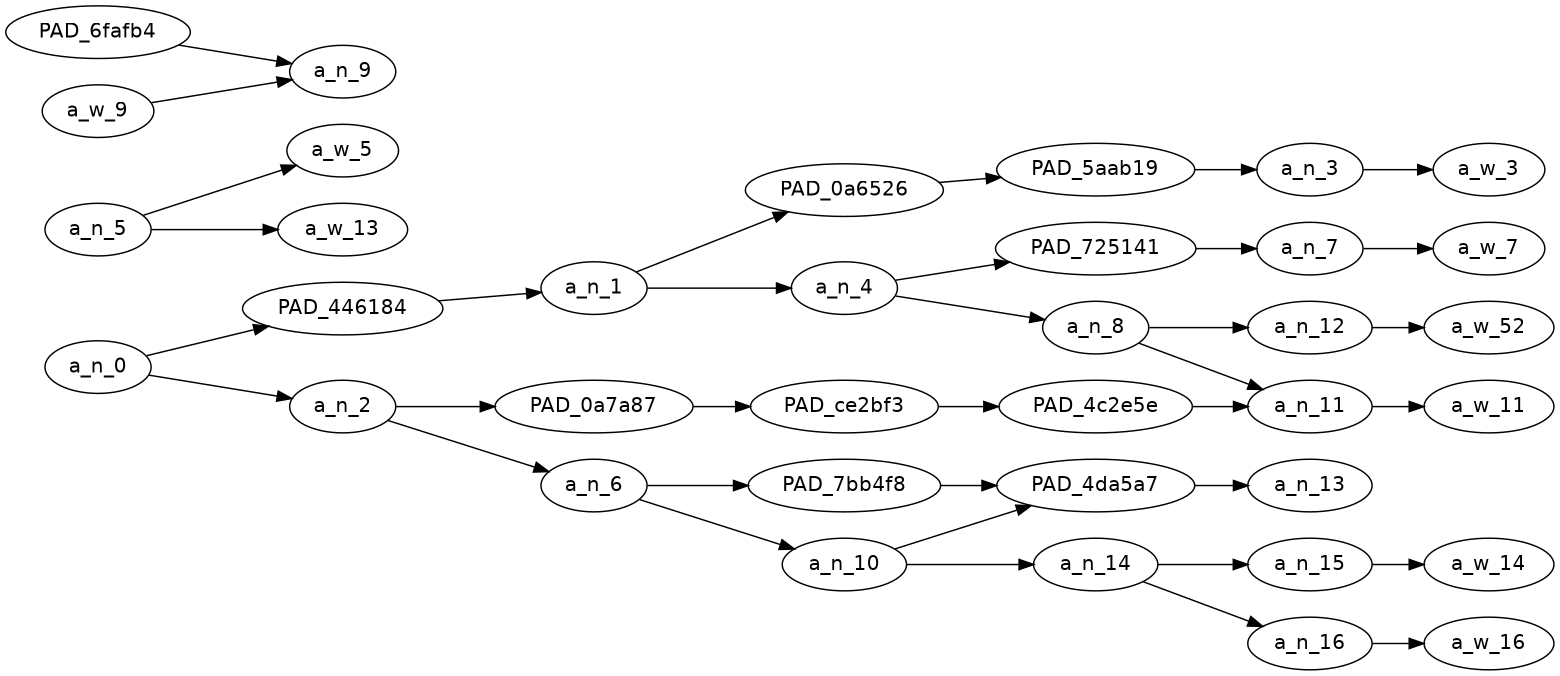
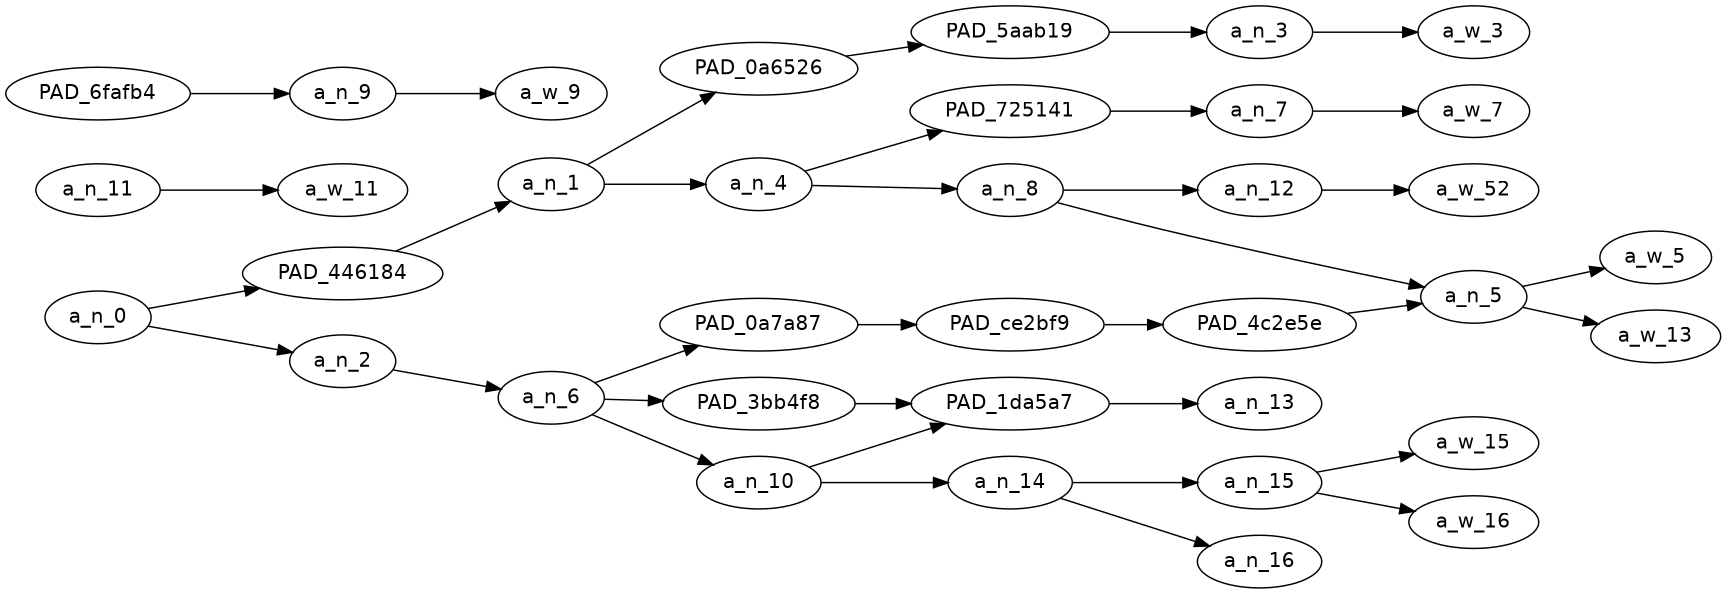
(214, 92) -> (438, 94)
(1194, 364) -> (1233, 246)
(438, 407) -> (640, 367)
(844, 407) -> (1010, 325)
(1213, 407) -> (1377, 309)
(844, 486) -> (759, 404)
(1096, 486) -> (1010, 404)
(1489, 565) -> (1474, 443)
(1390, 644) -> (1358, 501)
